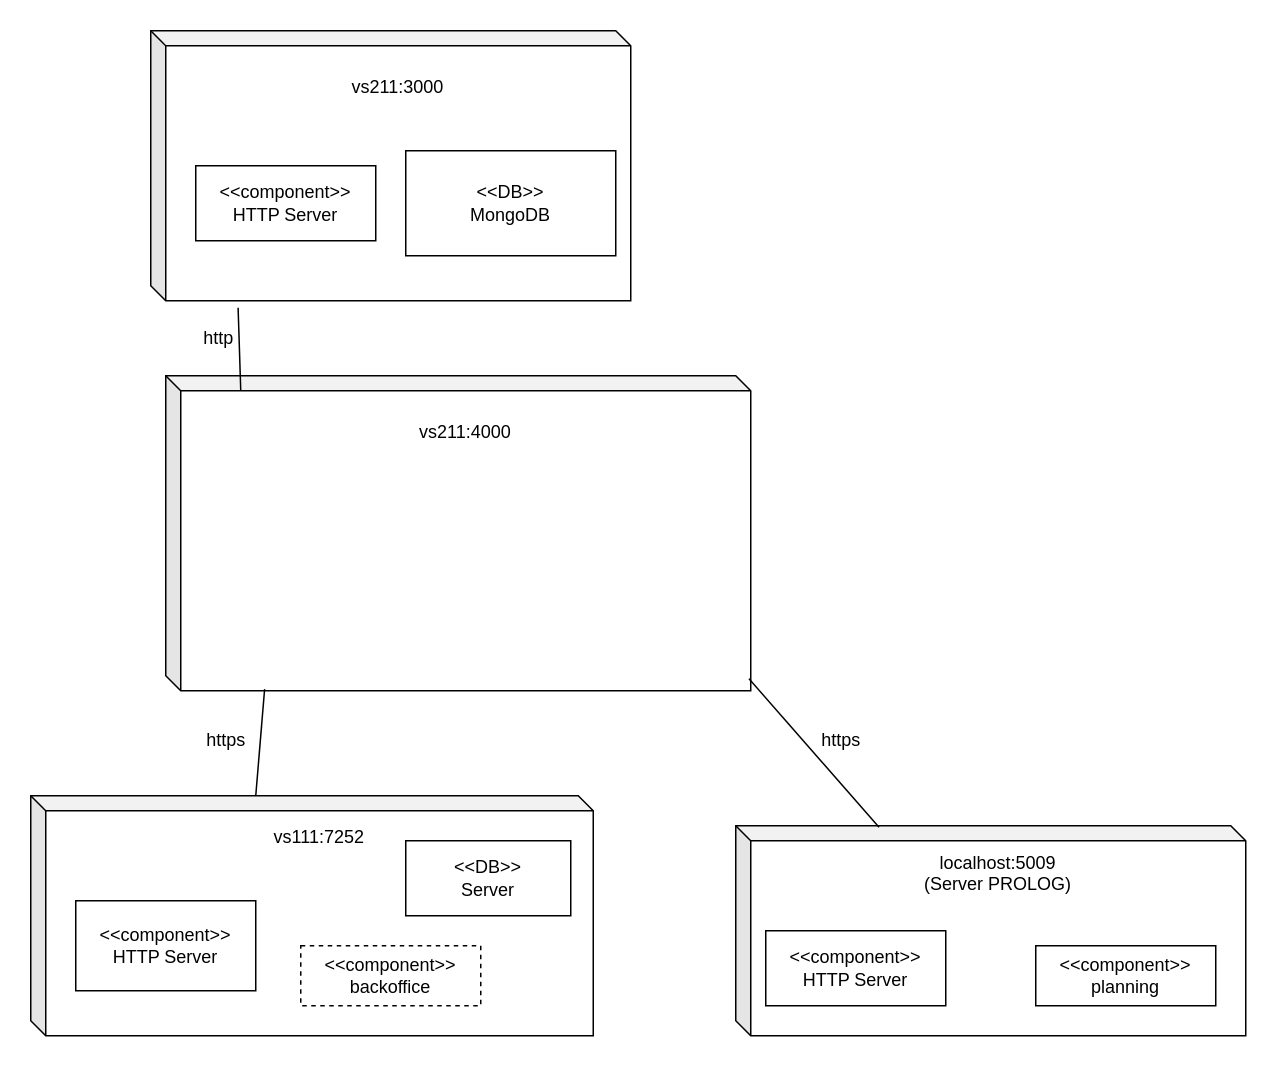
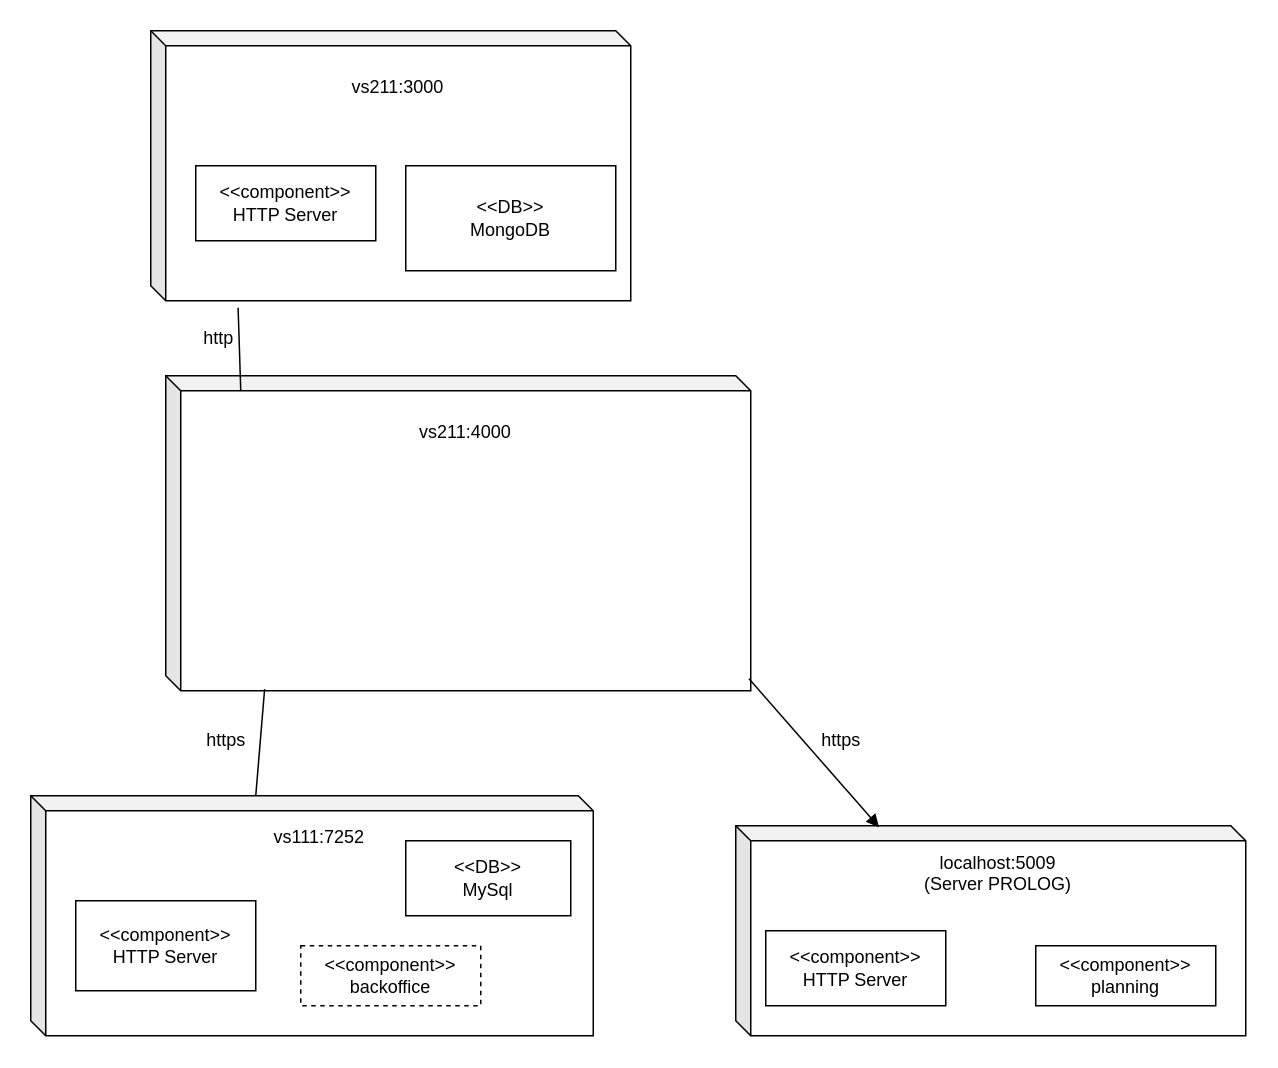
(511, 203) -> (511, 218)
(873, 820) -> (870, 817)
(488, 878) -> (488, 878)
